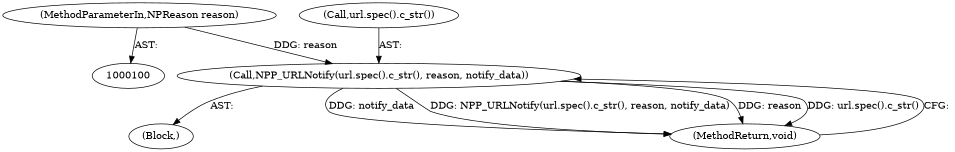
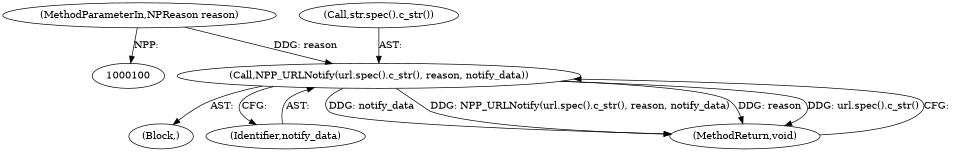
(379, 15) -> (379, 15)
(148, 46) -> (148, 46)
none -> (286, 136)
